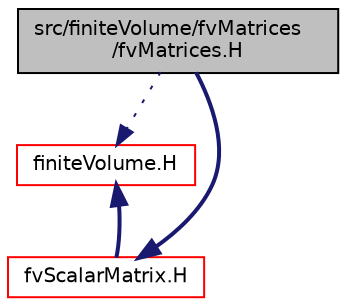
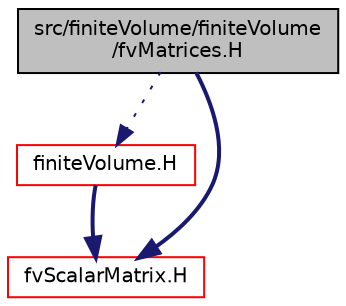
(178, 41) -> (178, 41)
(119, 231) -> (93, 211)
